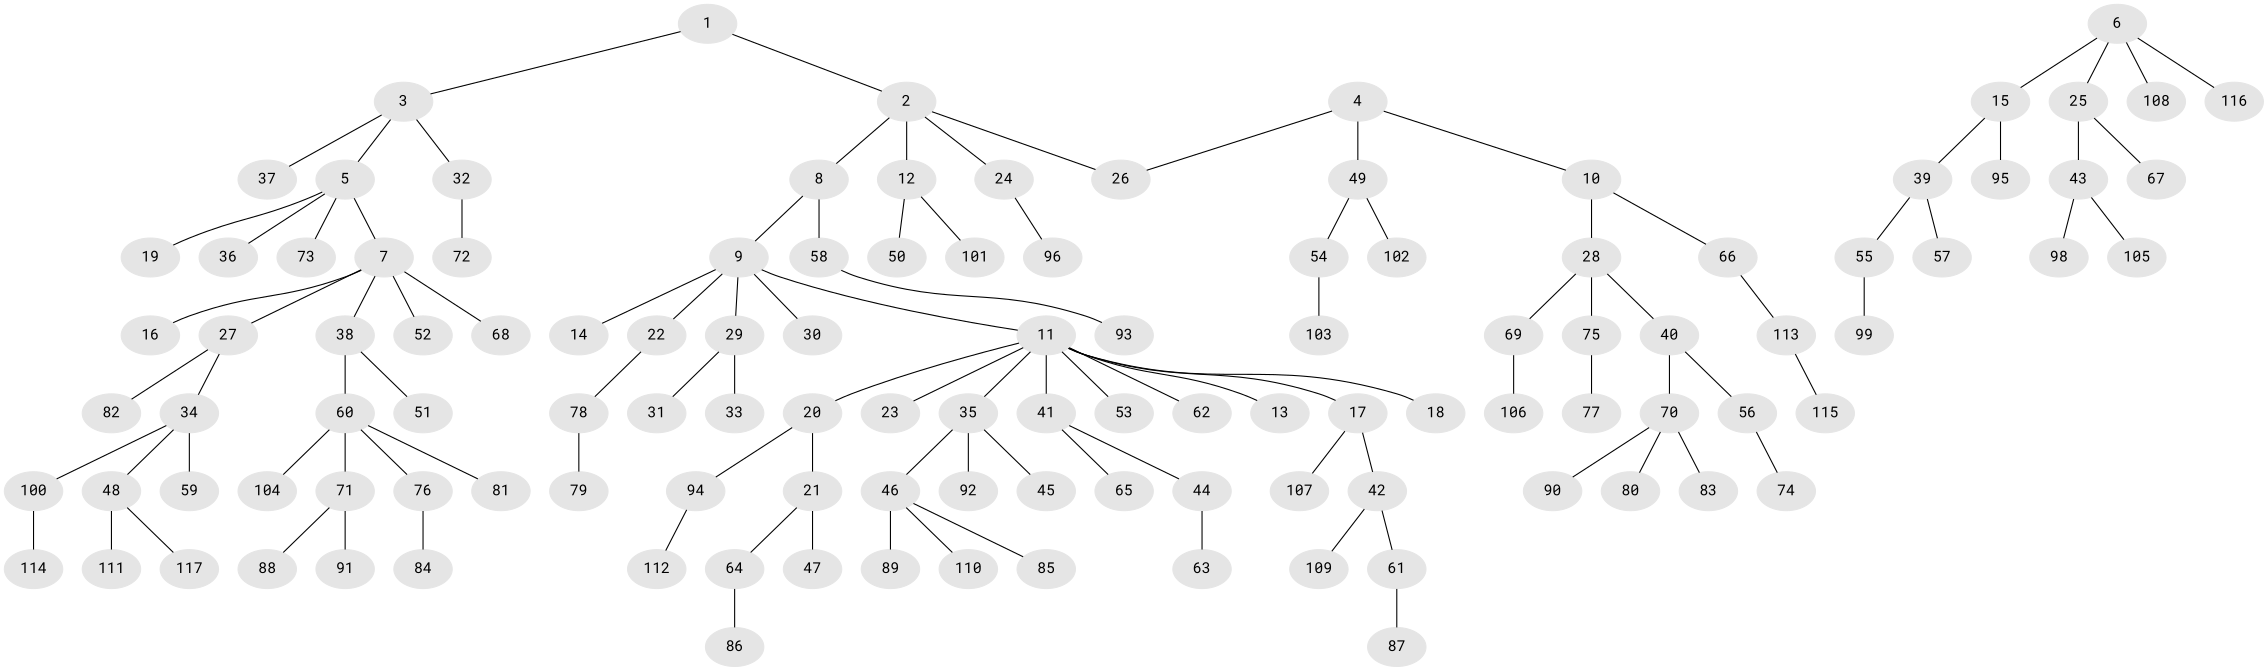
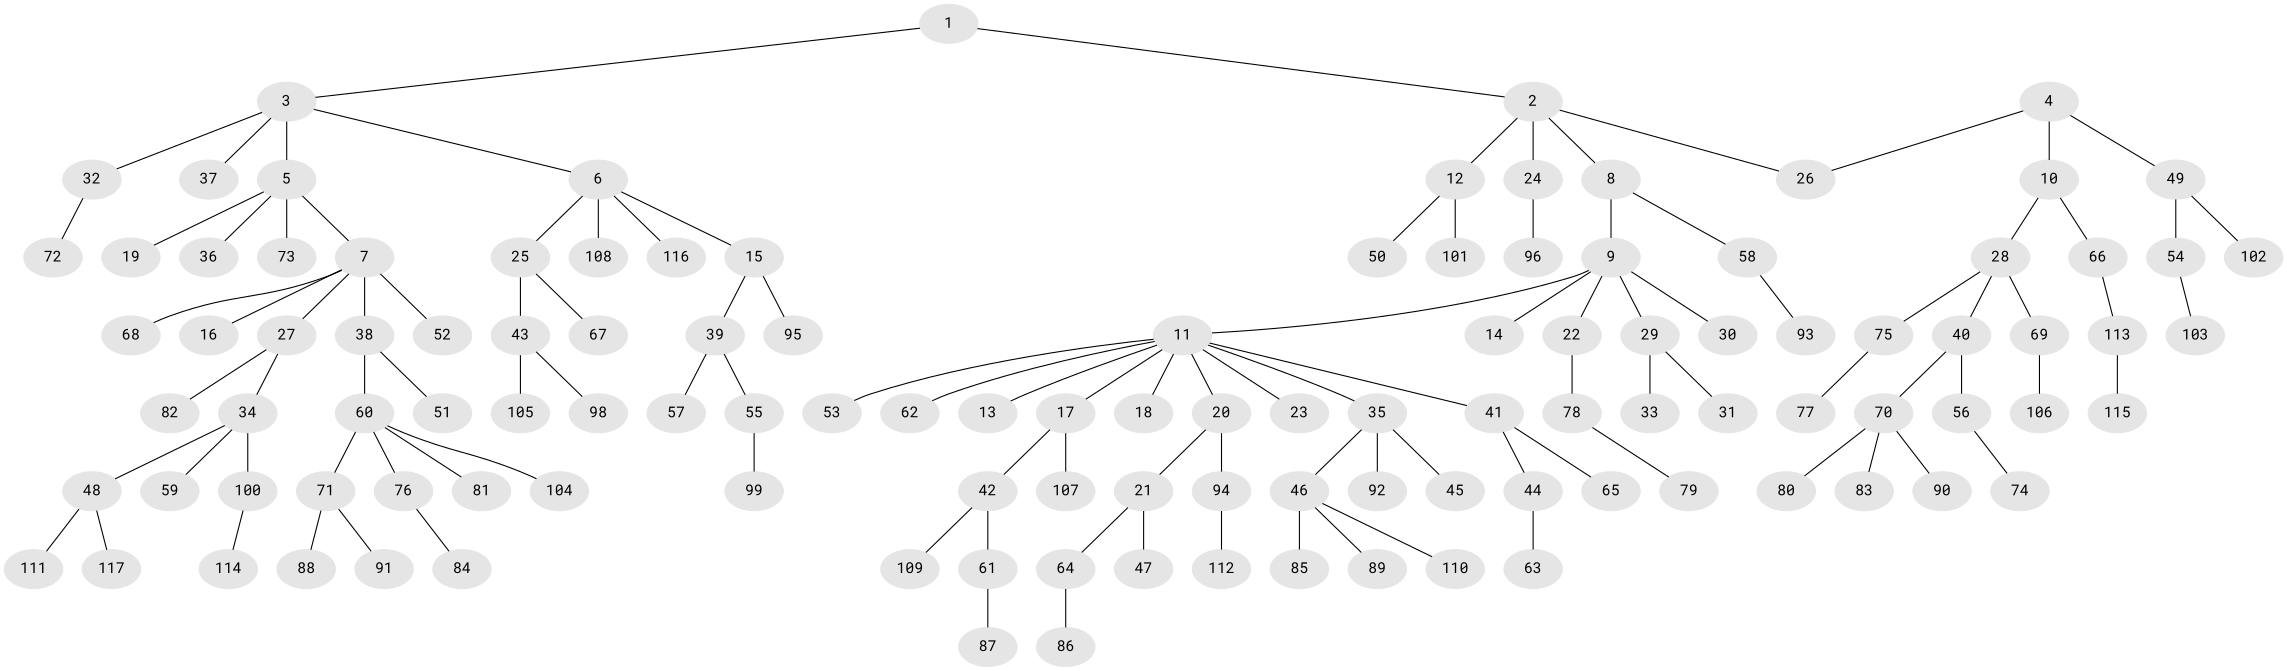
none -> (442, 141)
